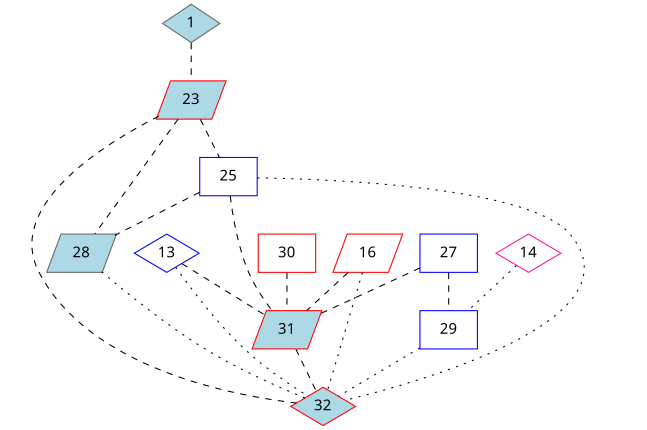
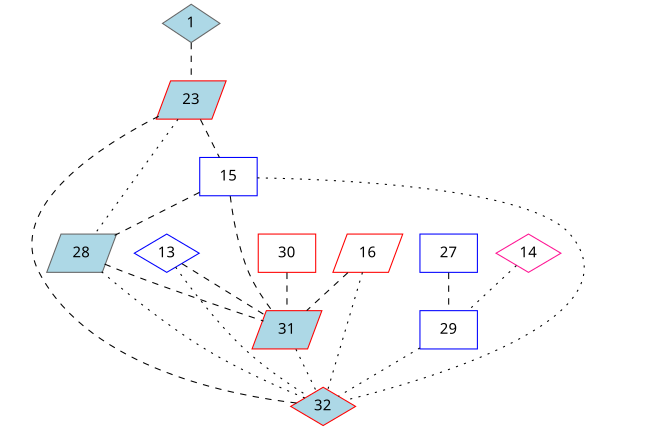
(136, 177) -> (136, 177)
(228, 177) -> (228, 177)
(370, 291) -> (184, 294)
(306, 370) -> (306, 370)
